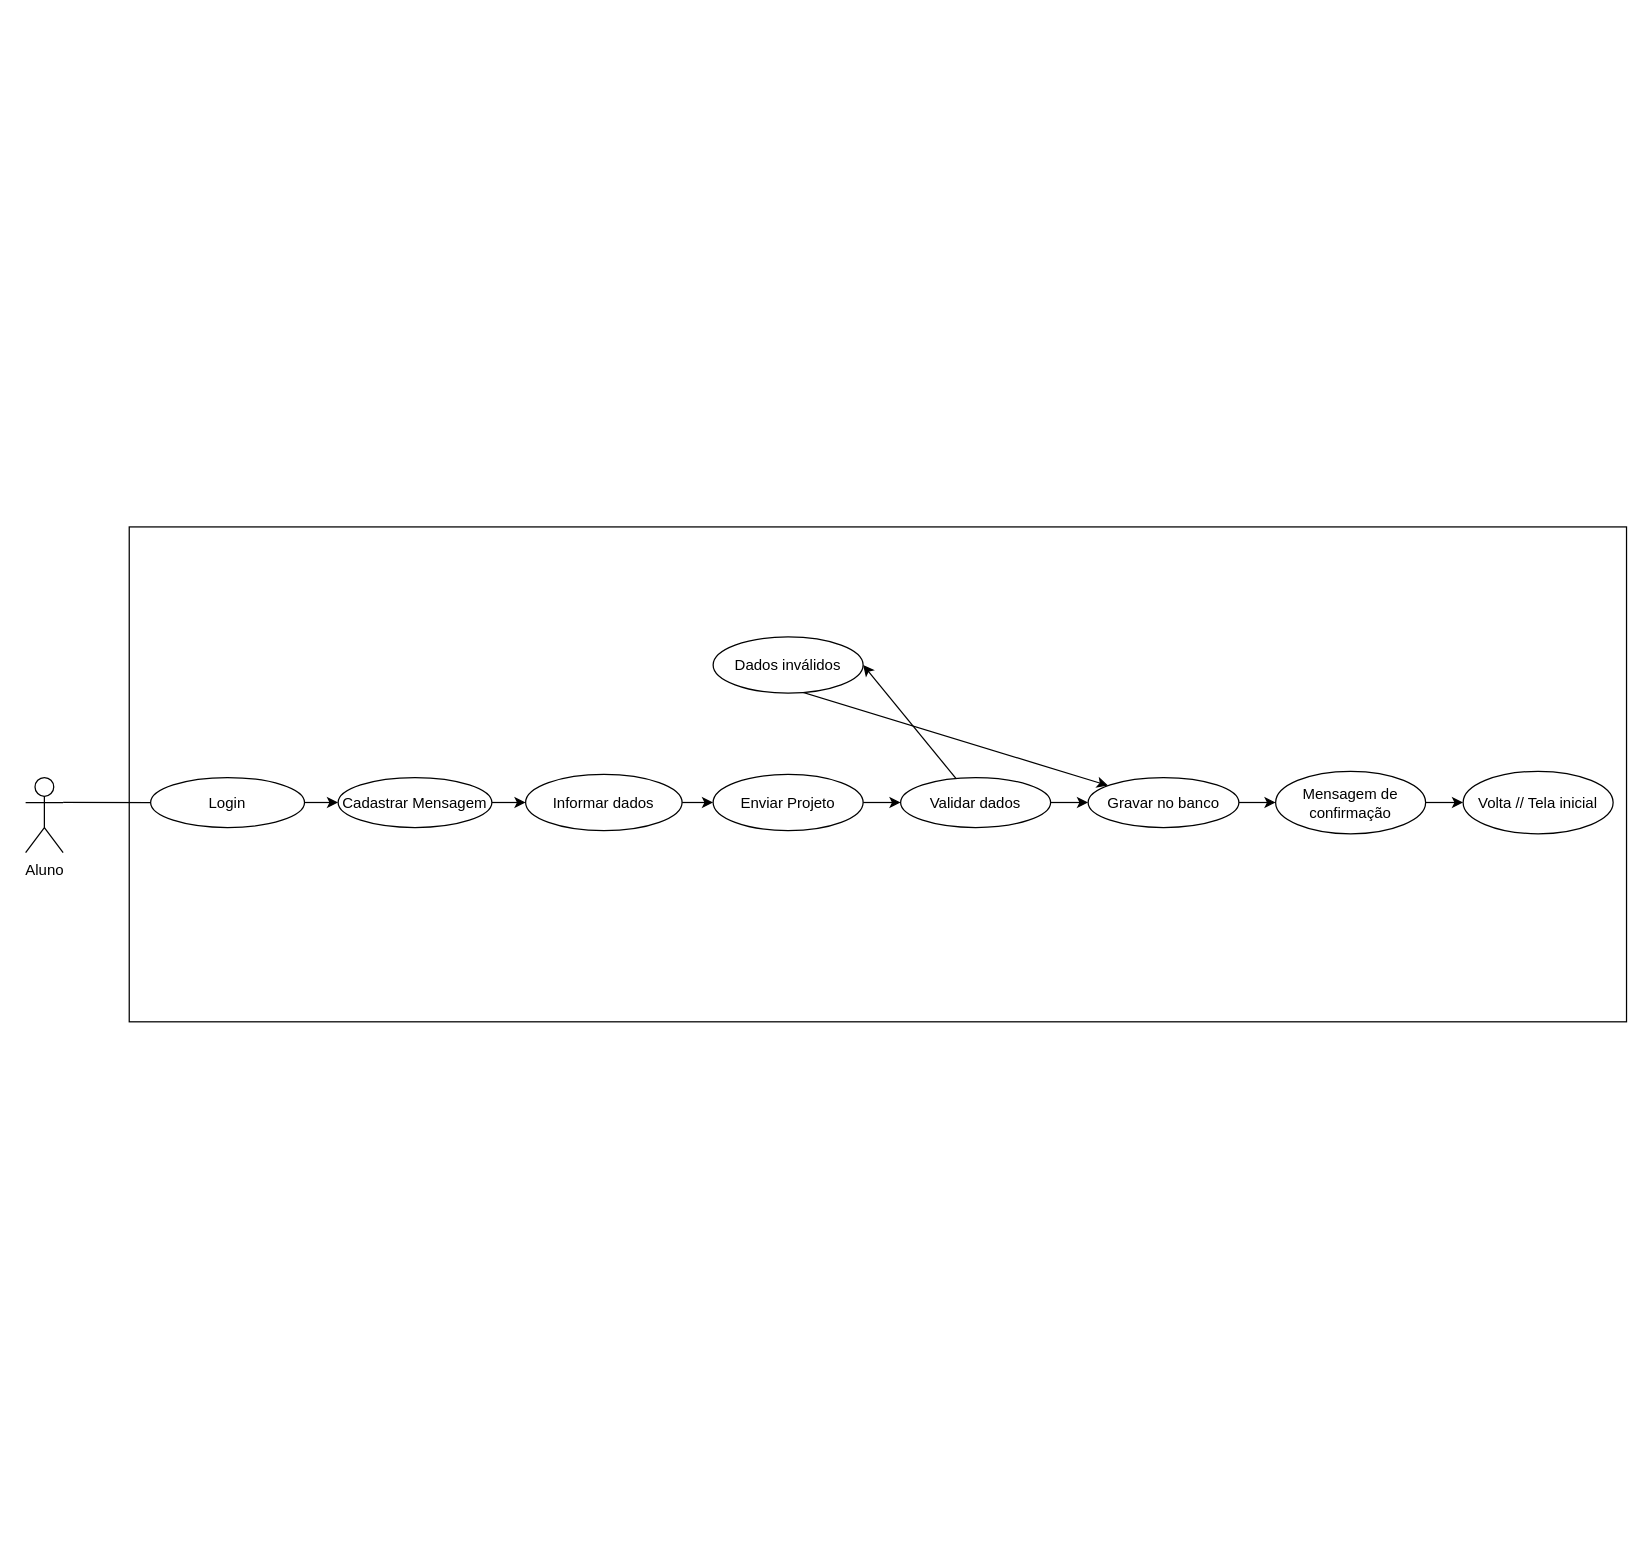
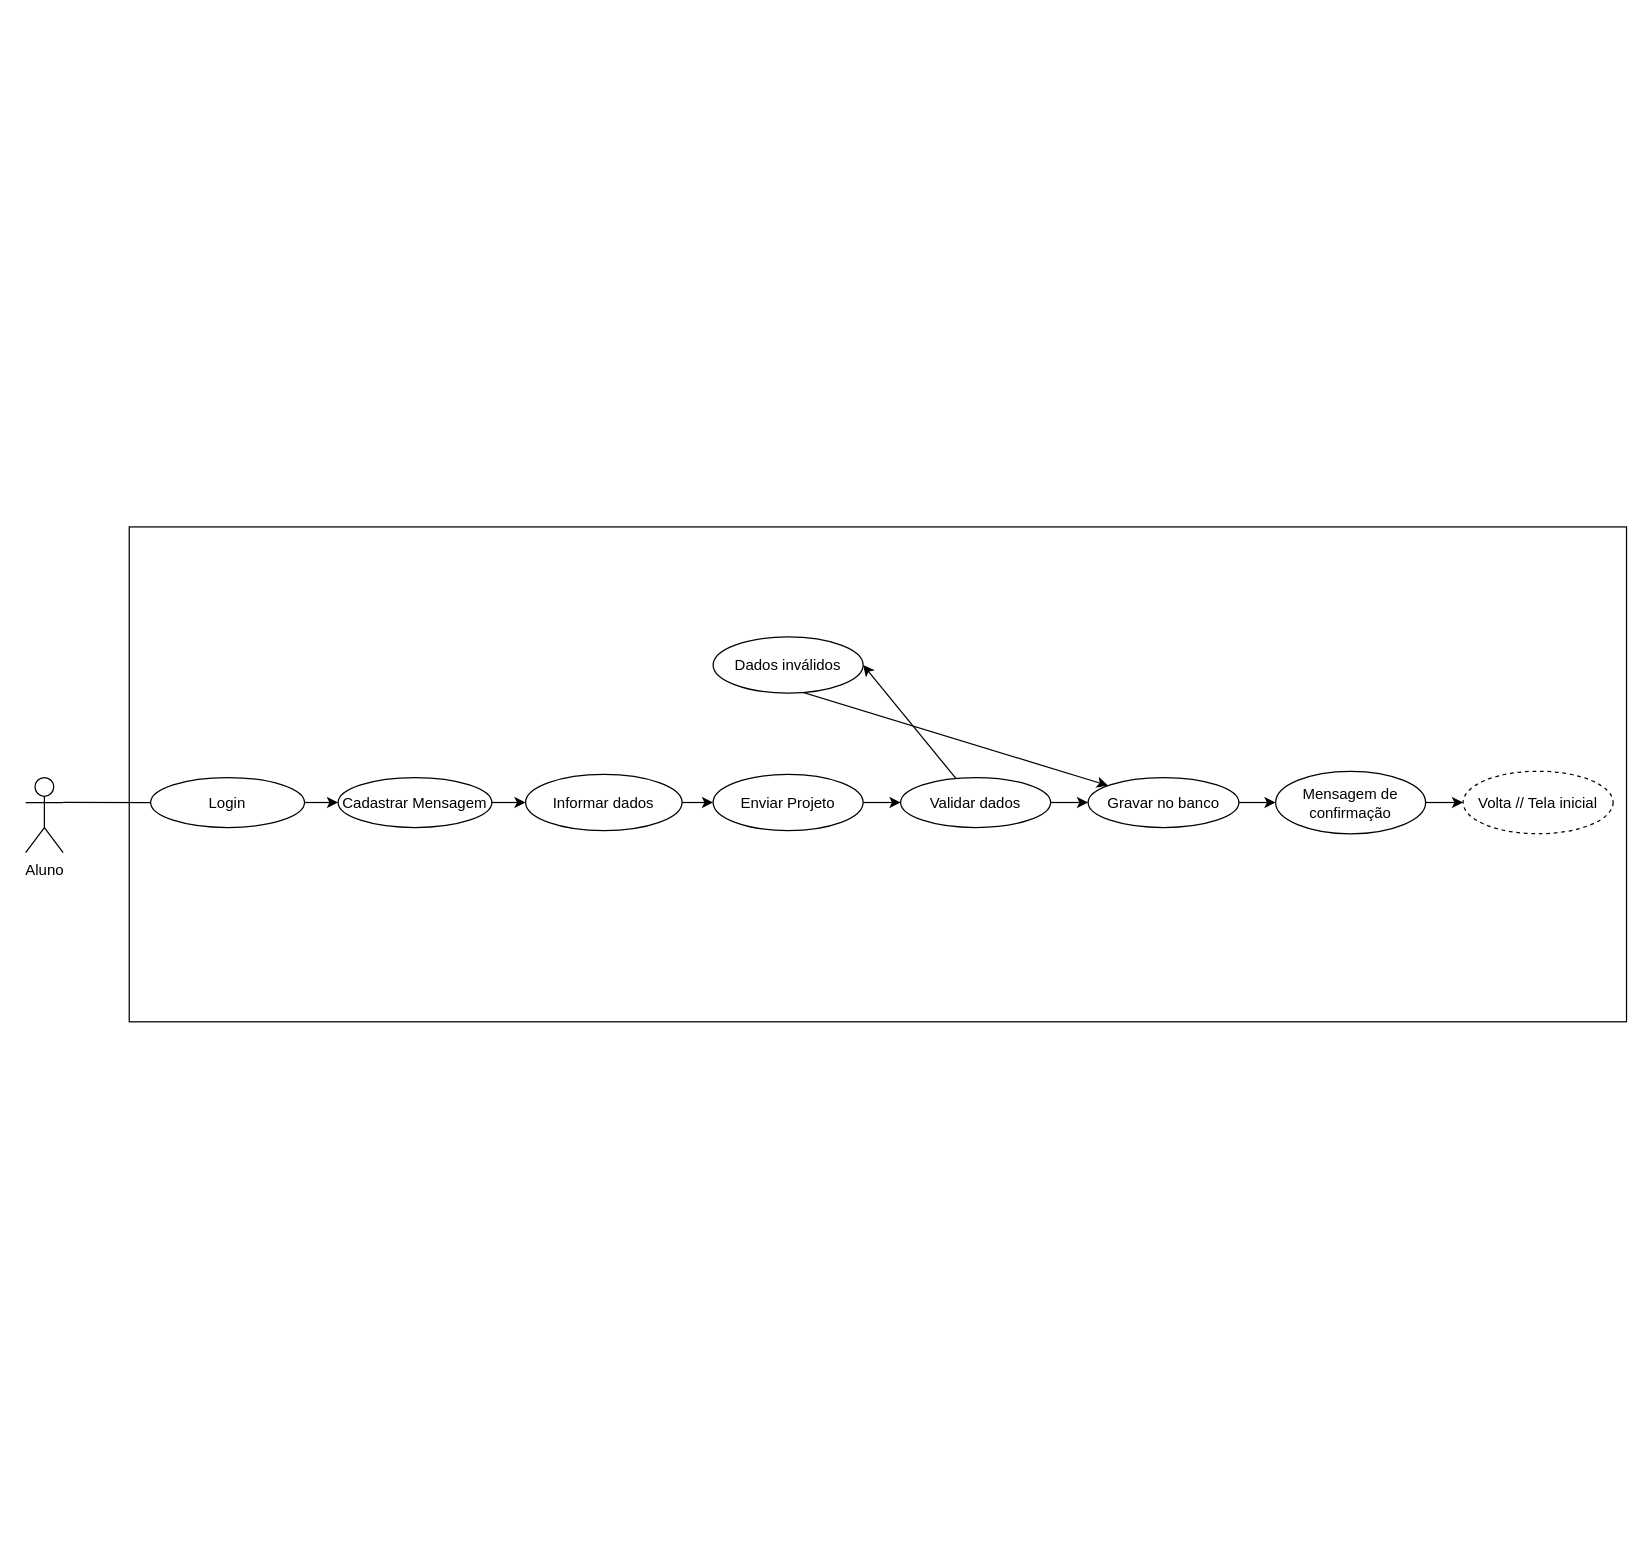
(1538, 803) -> (1538, 803)
